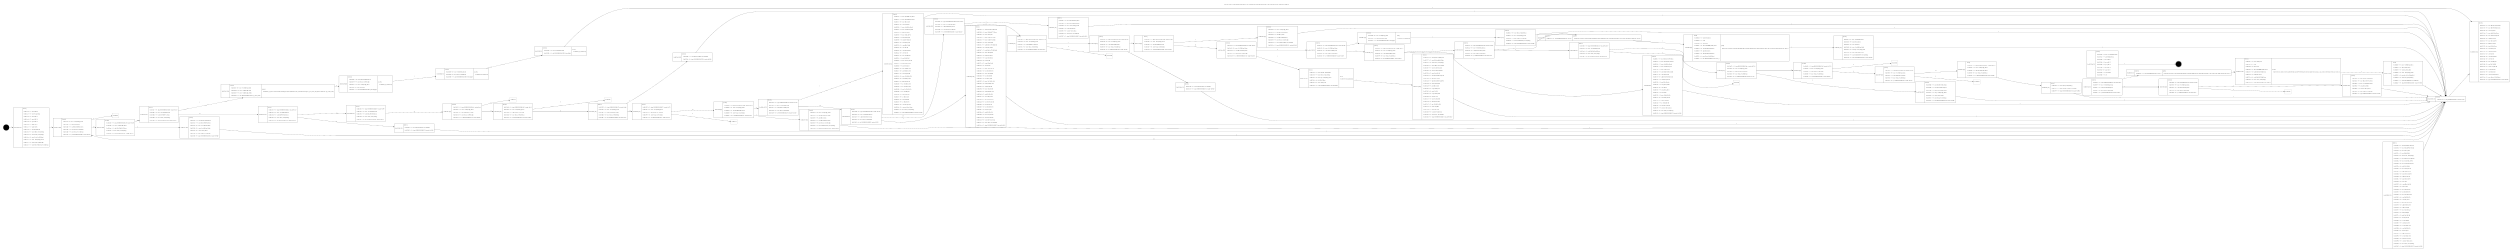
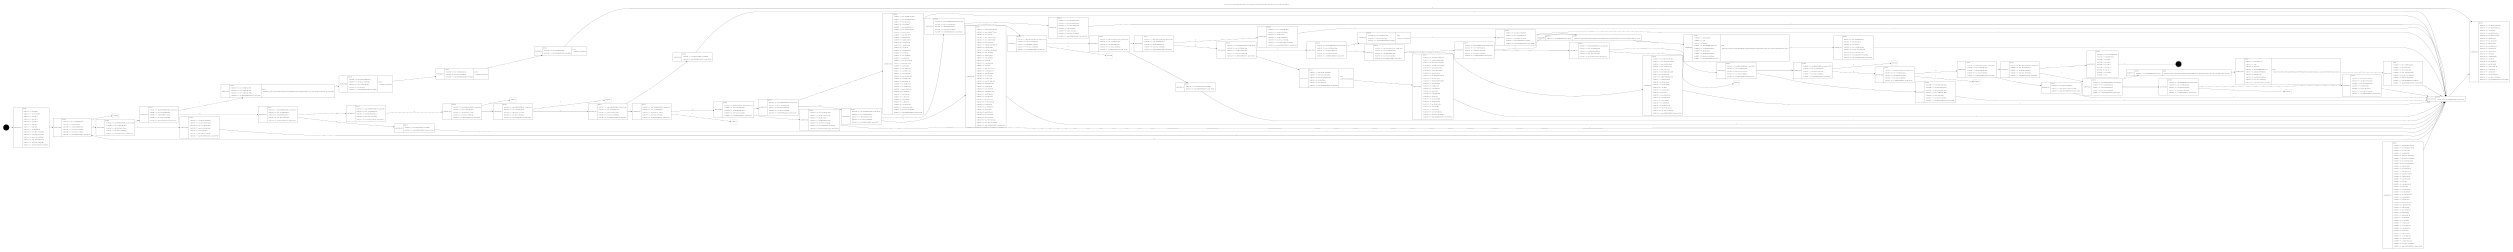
none -> (2020, 70)
